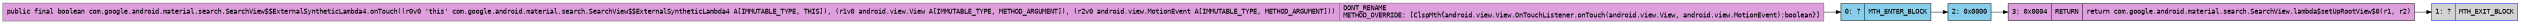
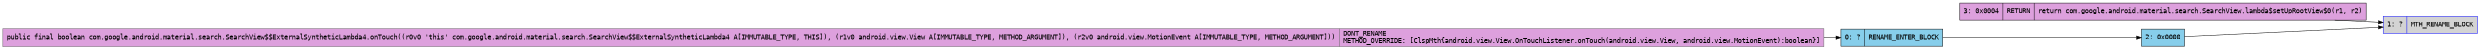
(1898, 12) -> (1904, 37)
(1997, 12) -> (2281, 32)
(2486, 12) -> (2442, 25)
